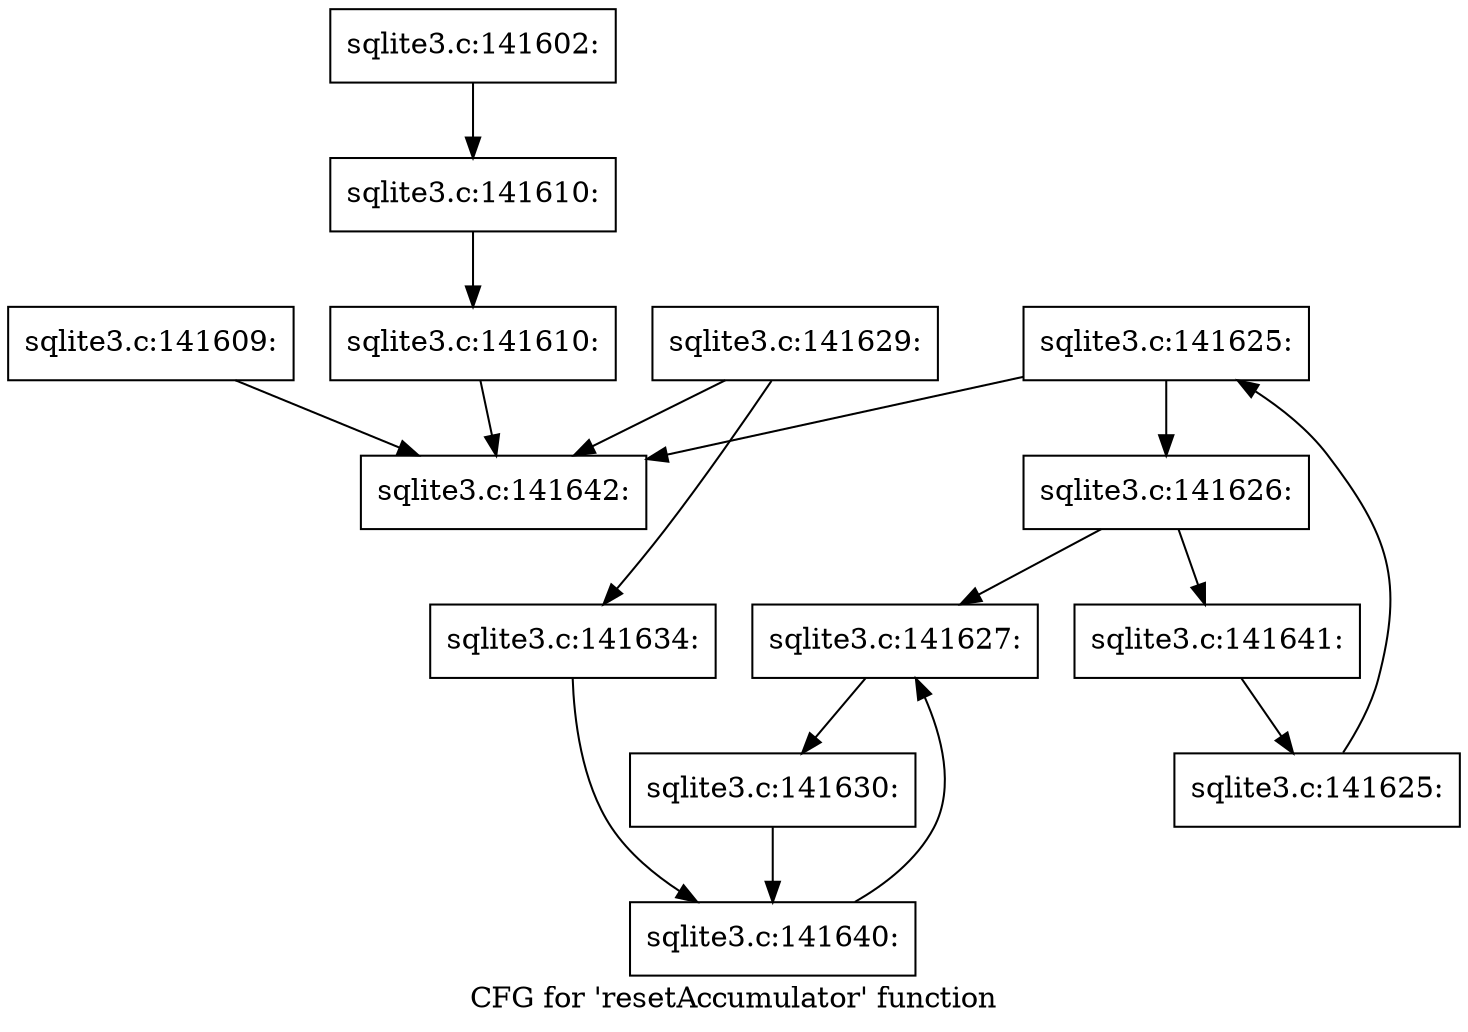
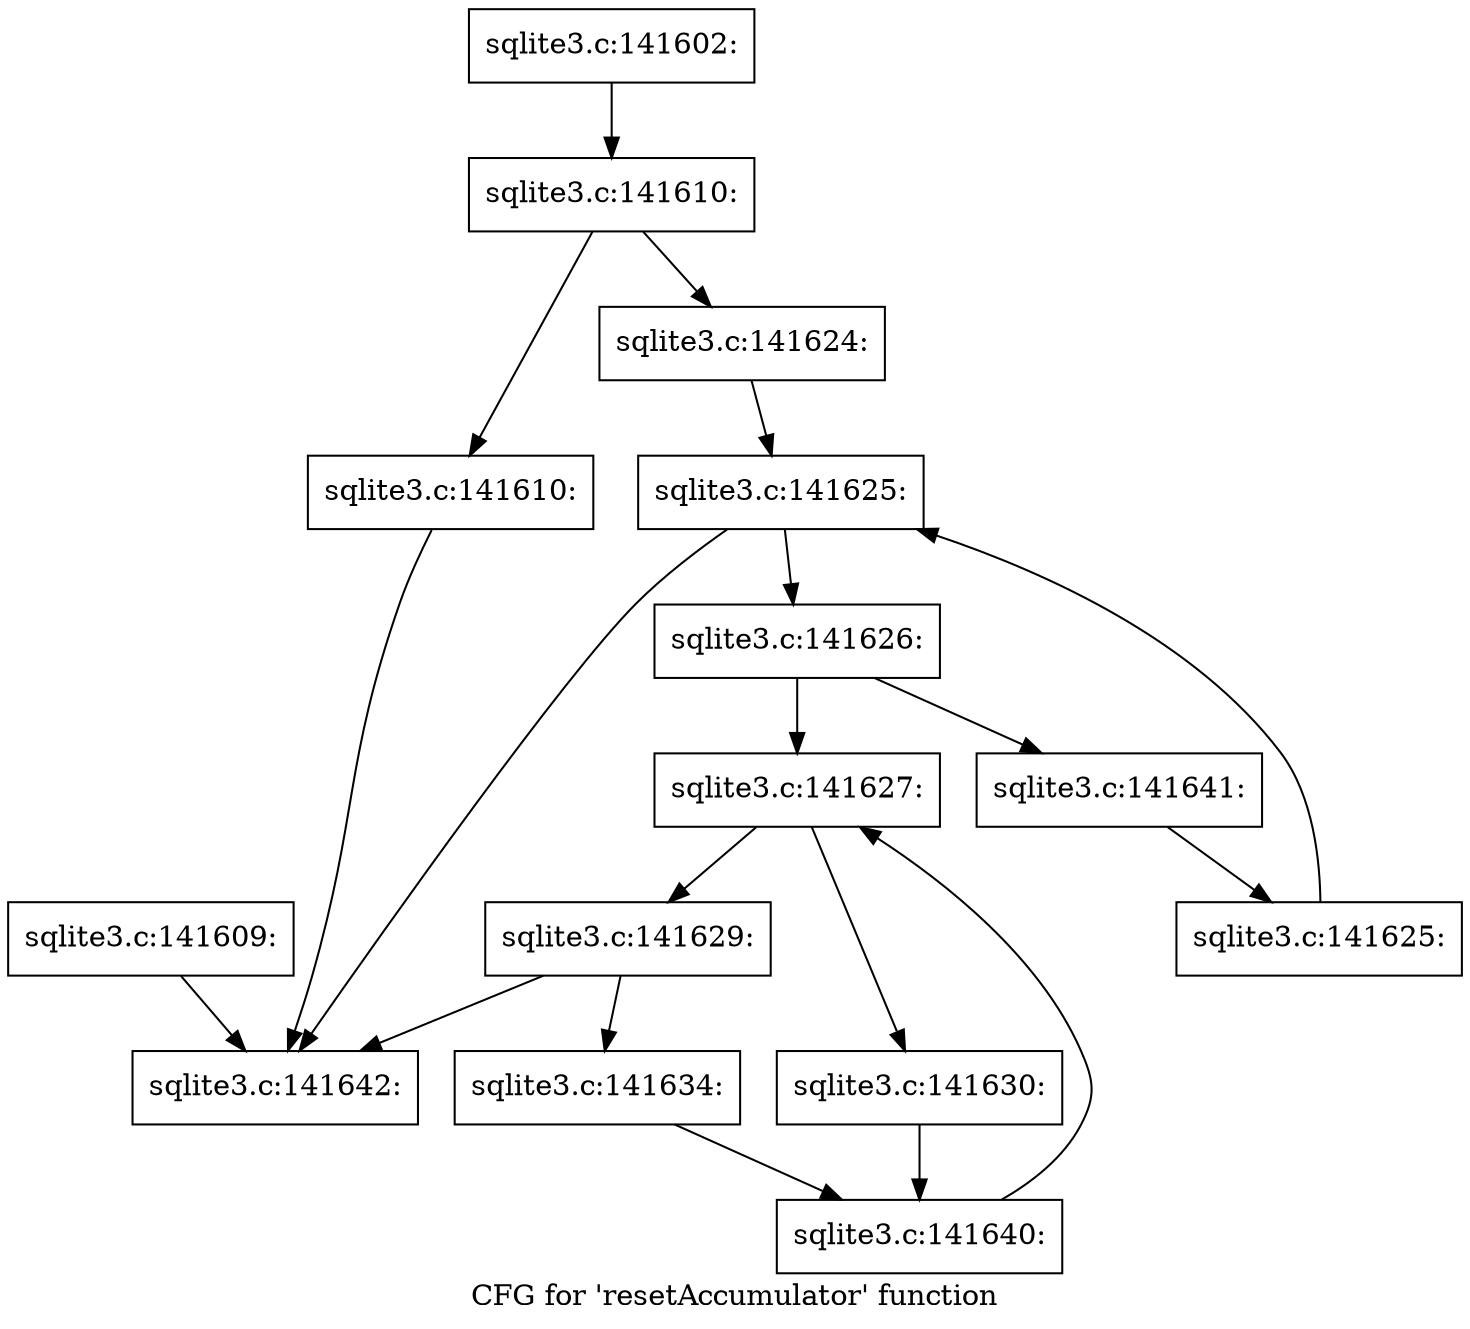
none -> (742, 344)
none -> (720, 858)
